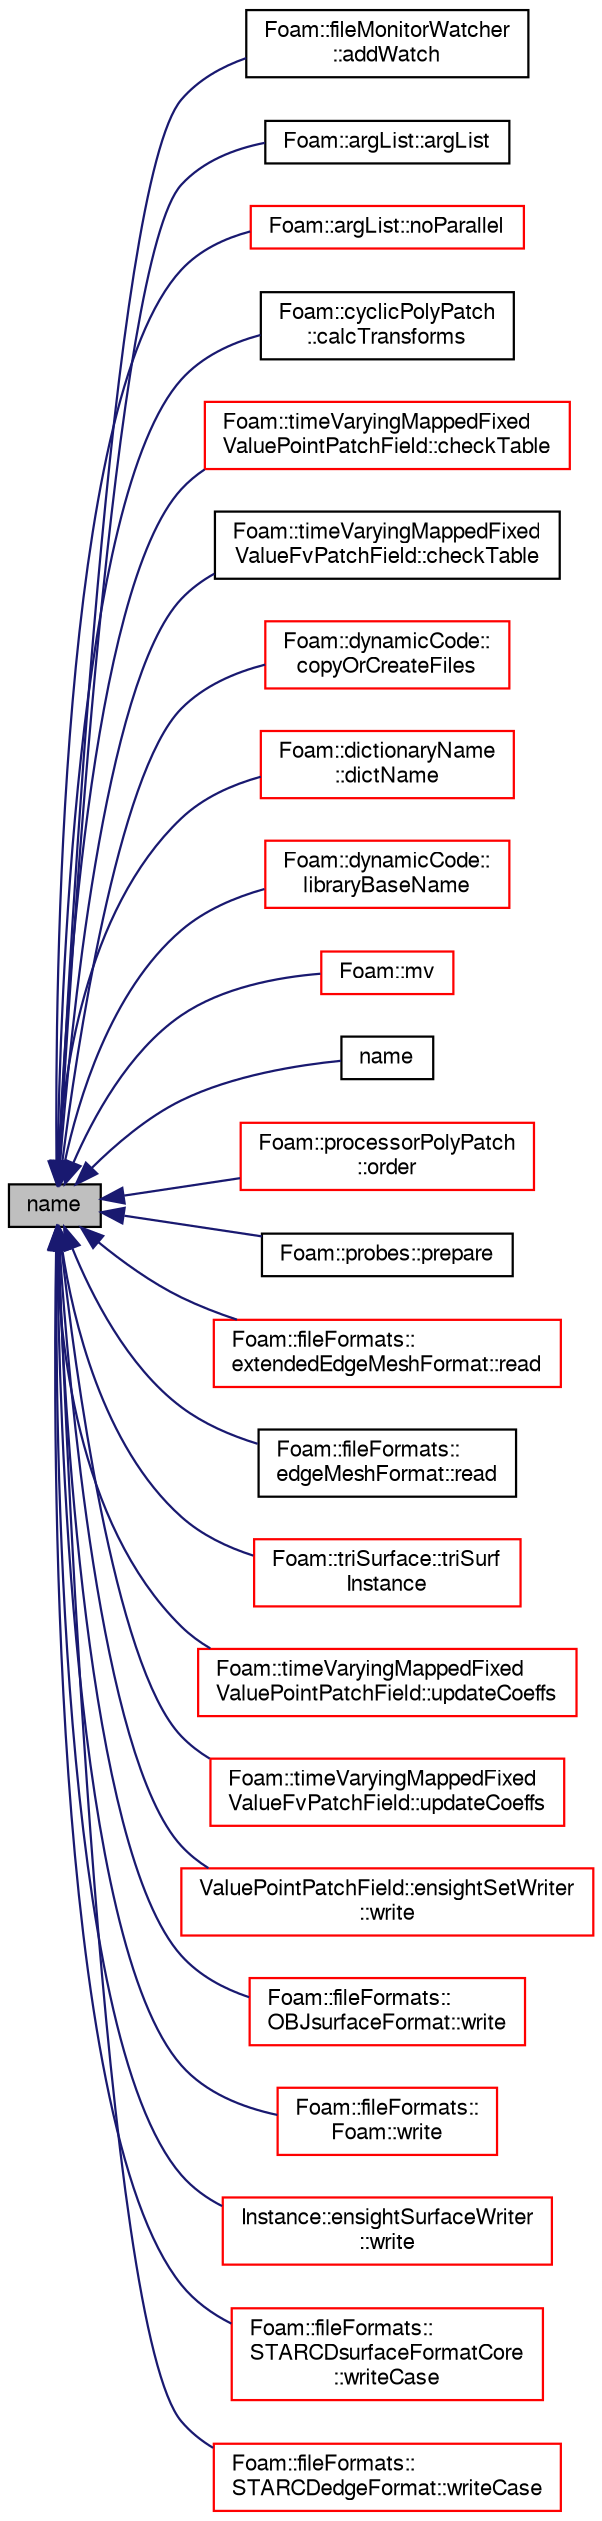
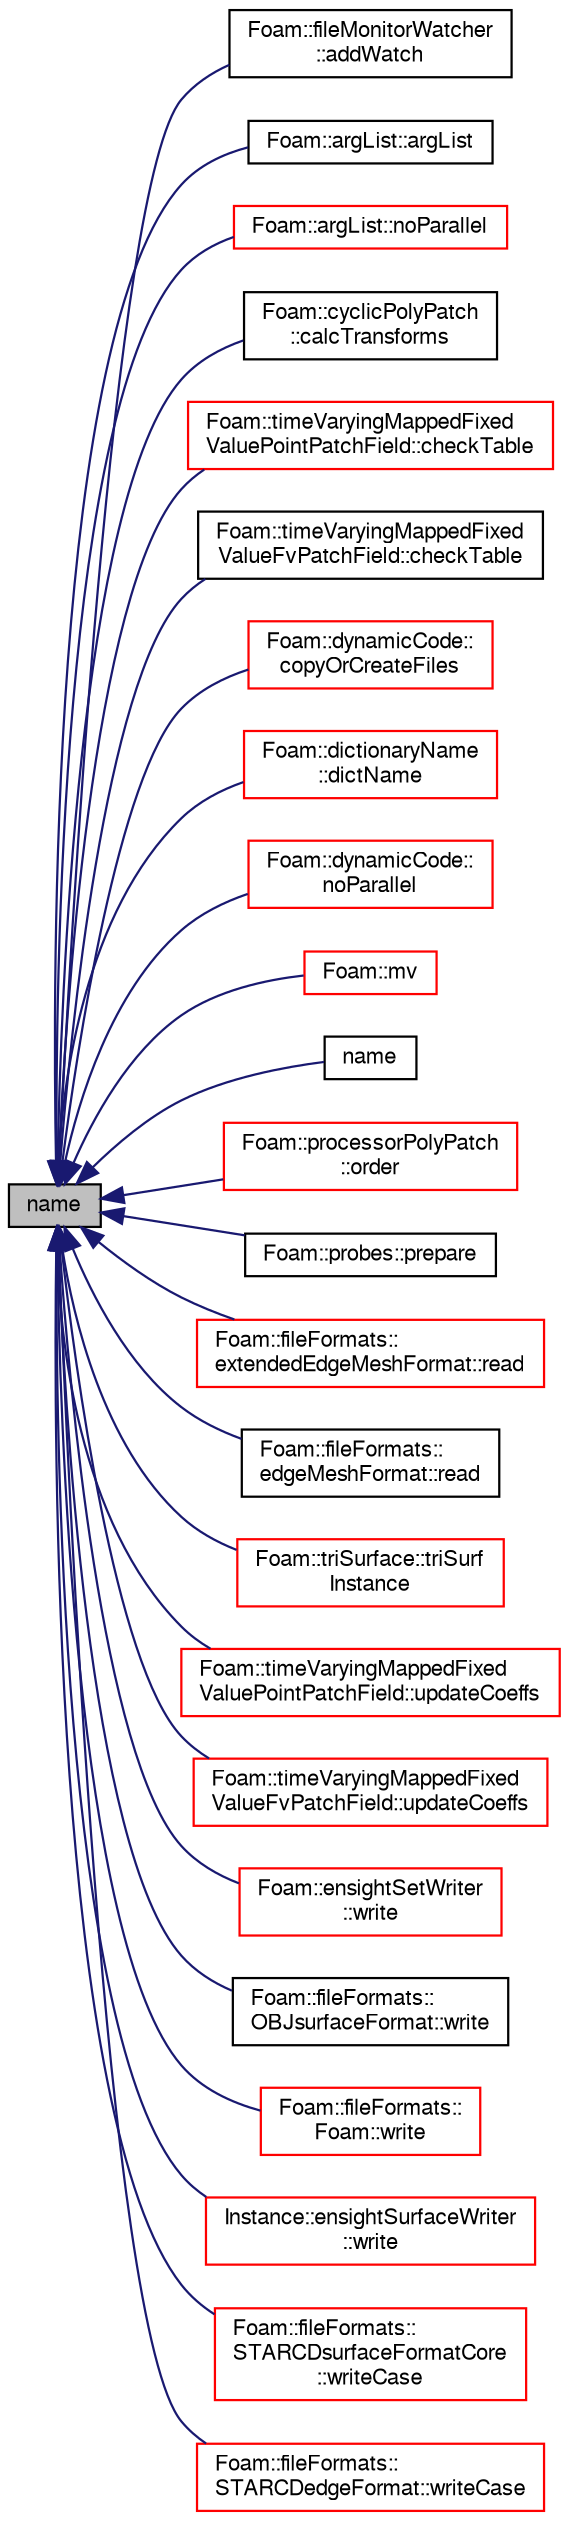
(387, 874) -> (371, 874)
(387, 1902) -> (371, 1902)
(387, 2012) -> (371, 2012)
